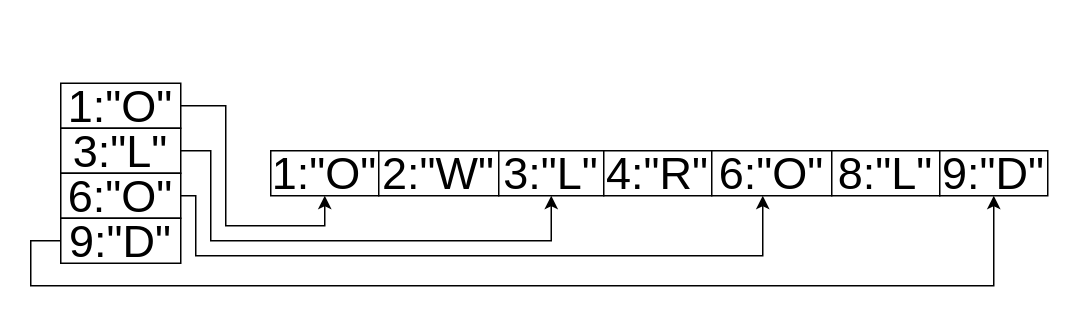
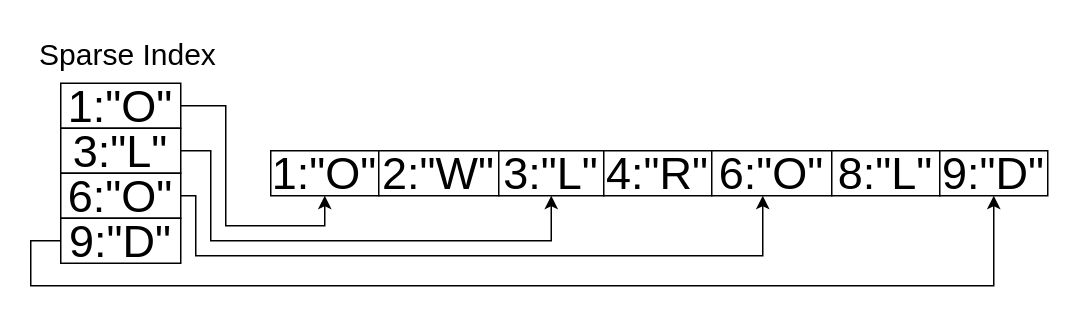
none -> (128, 53)
